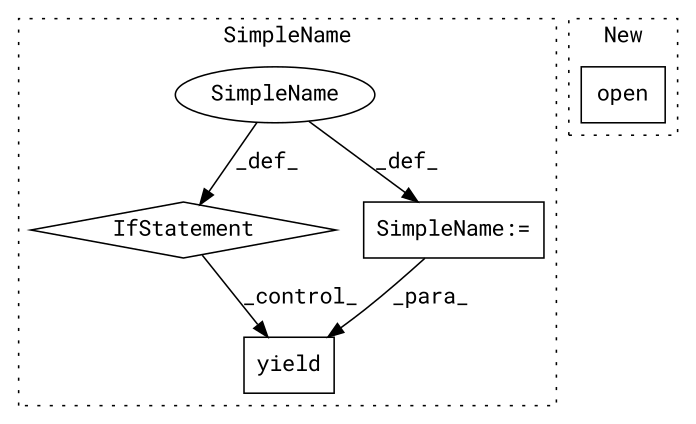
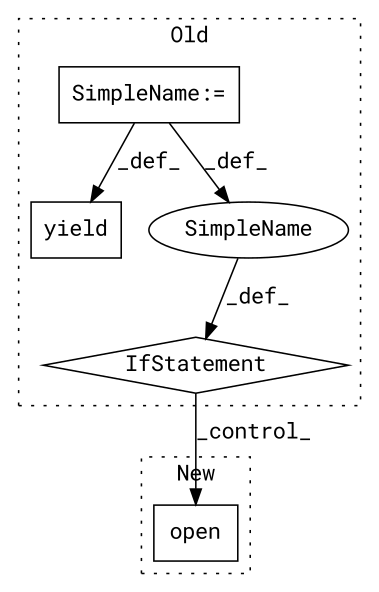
(288, 37) -> (190, 37)
(357, 157) -> (194, 156)
(230, 290) -> (196, 441)
(431, 298) -> (149, 162)
